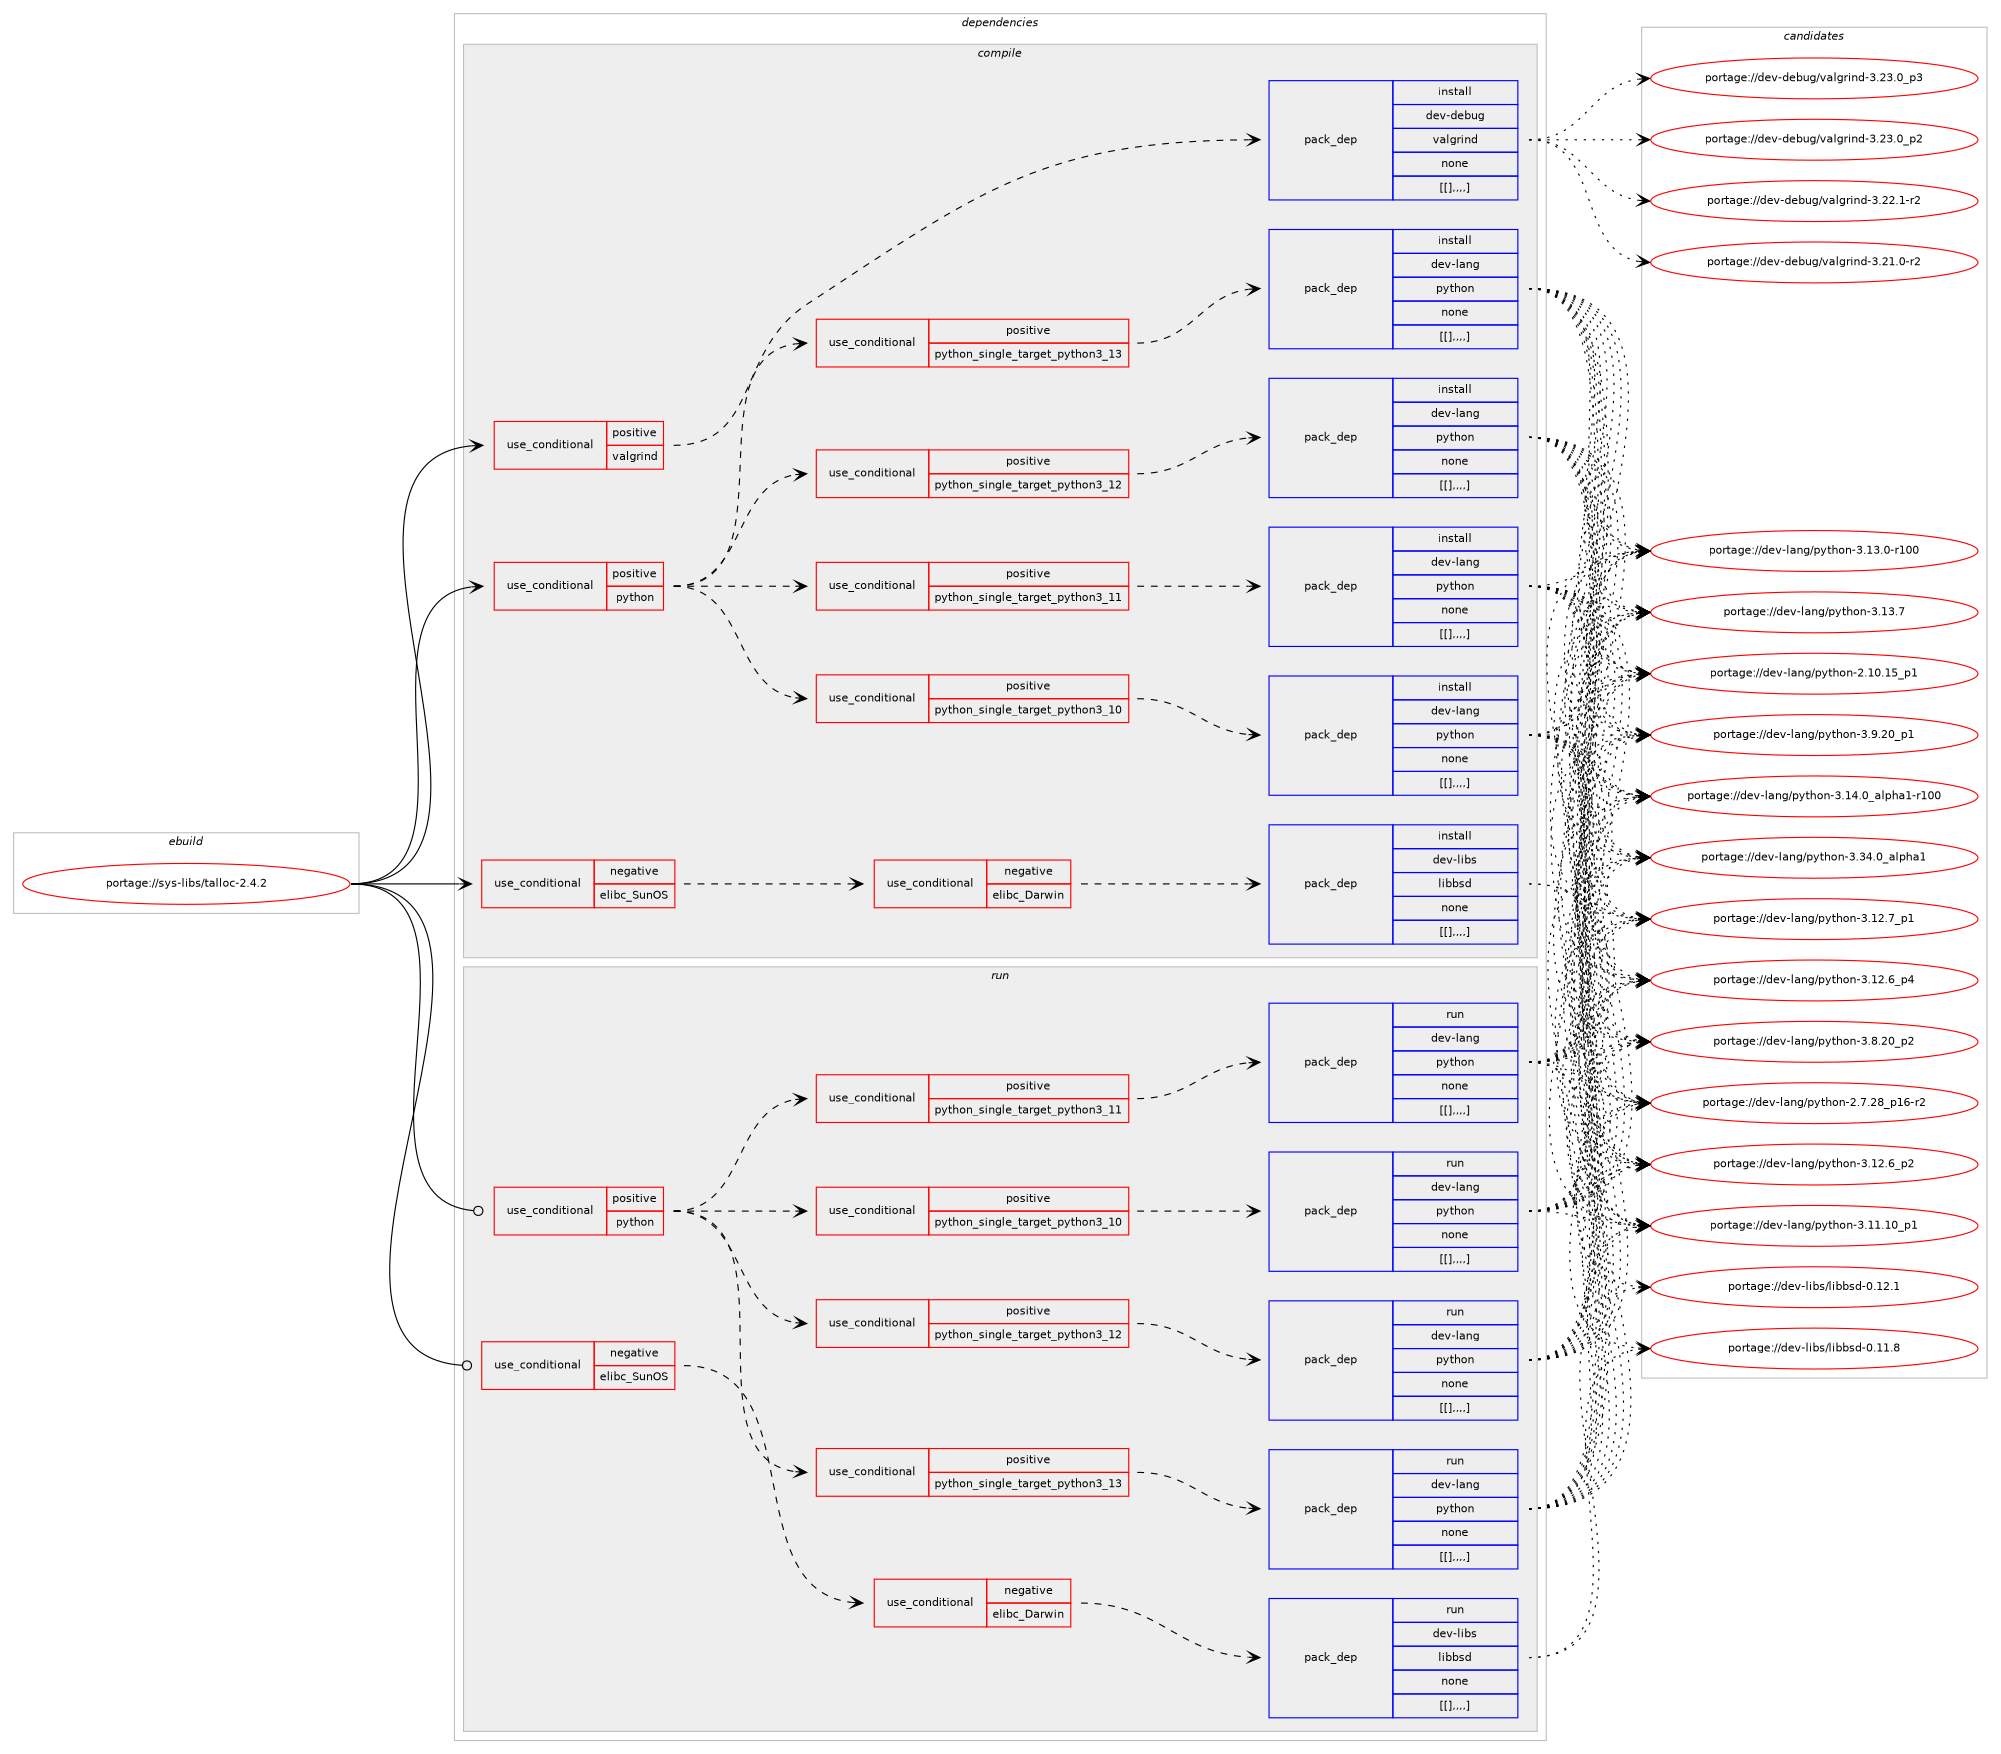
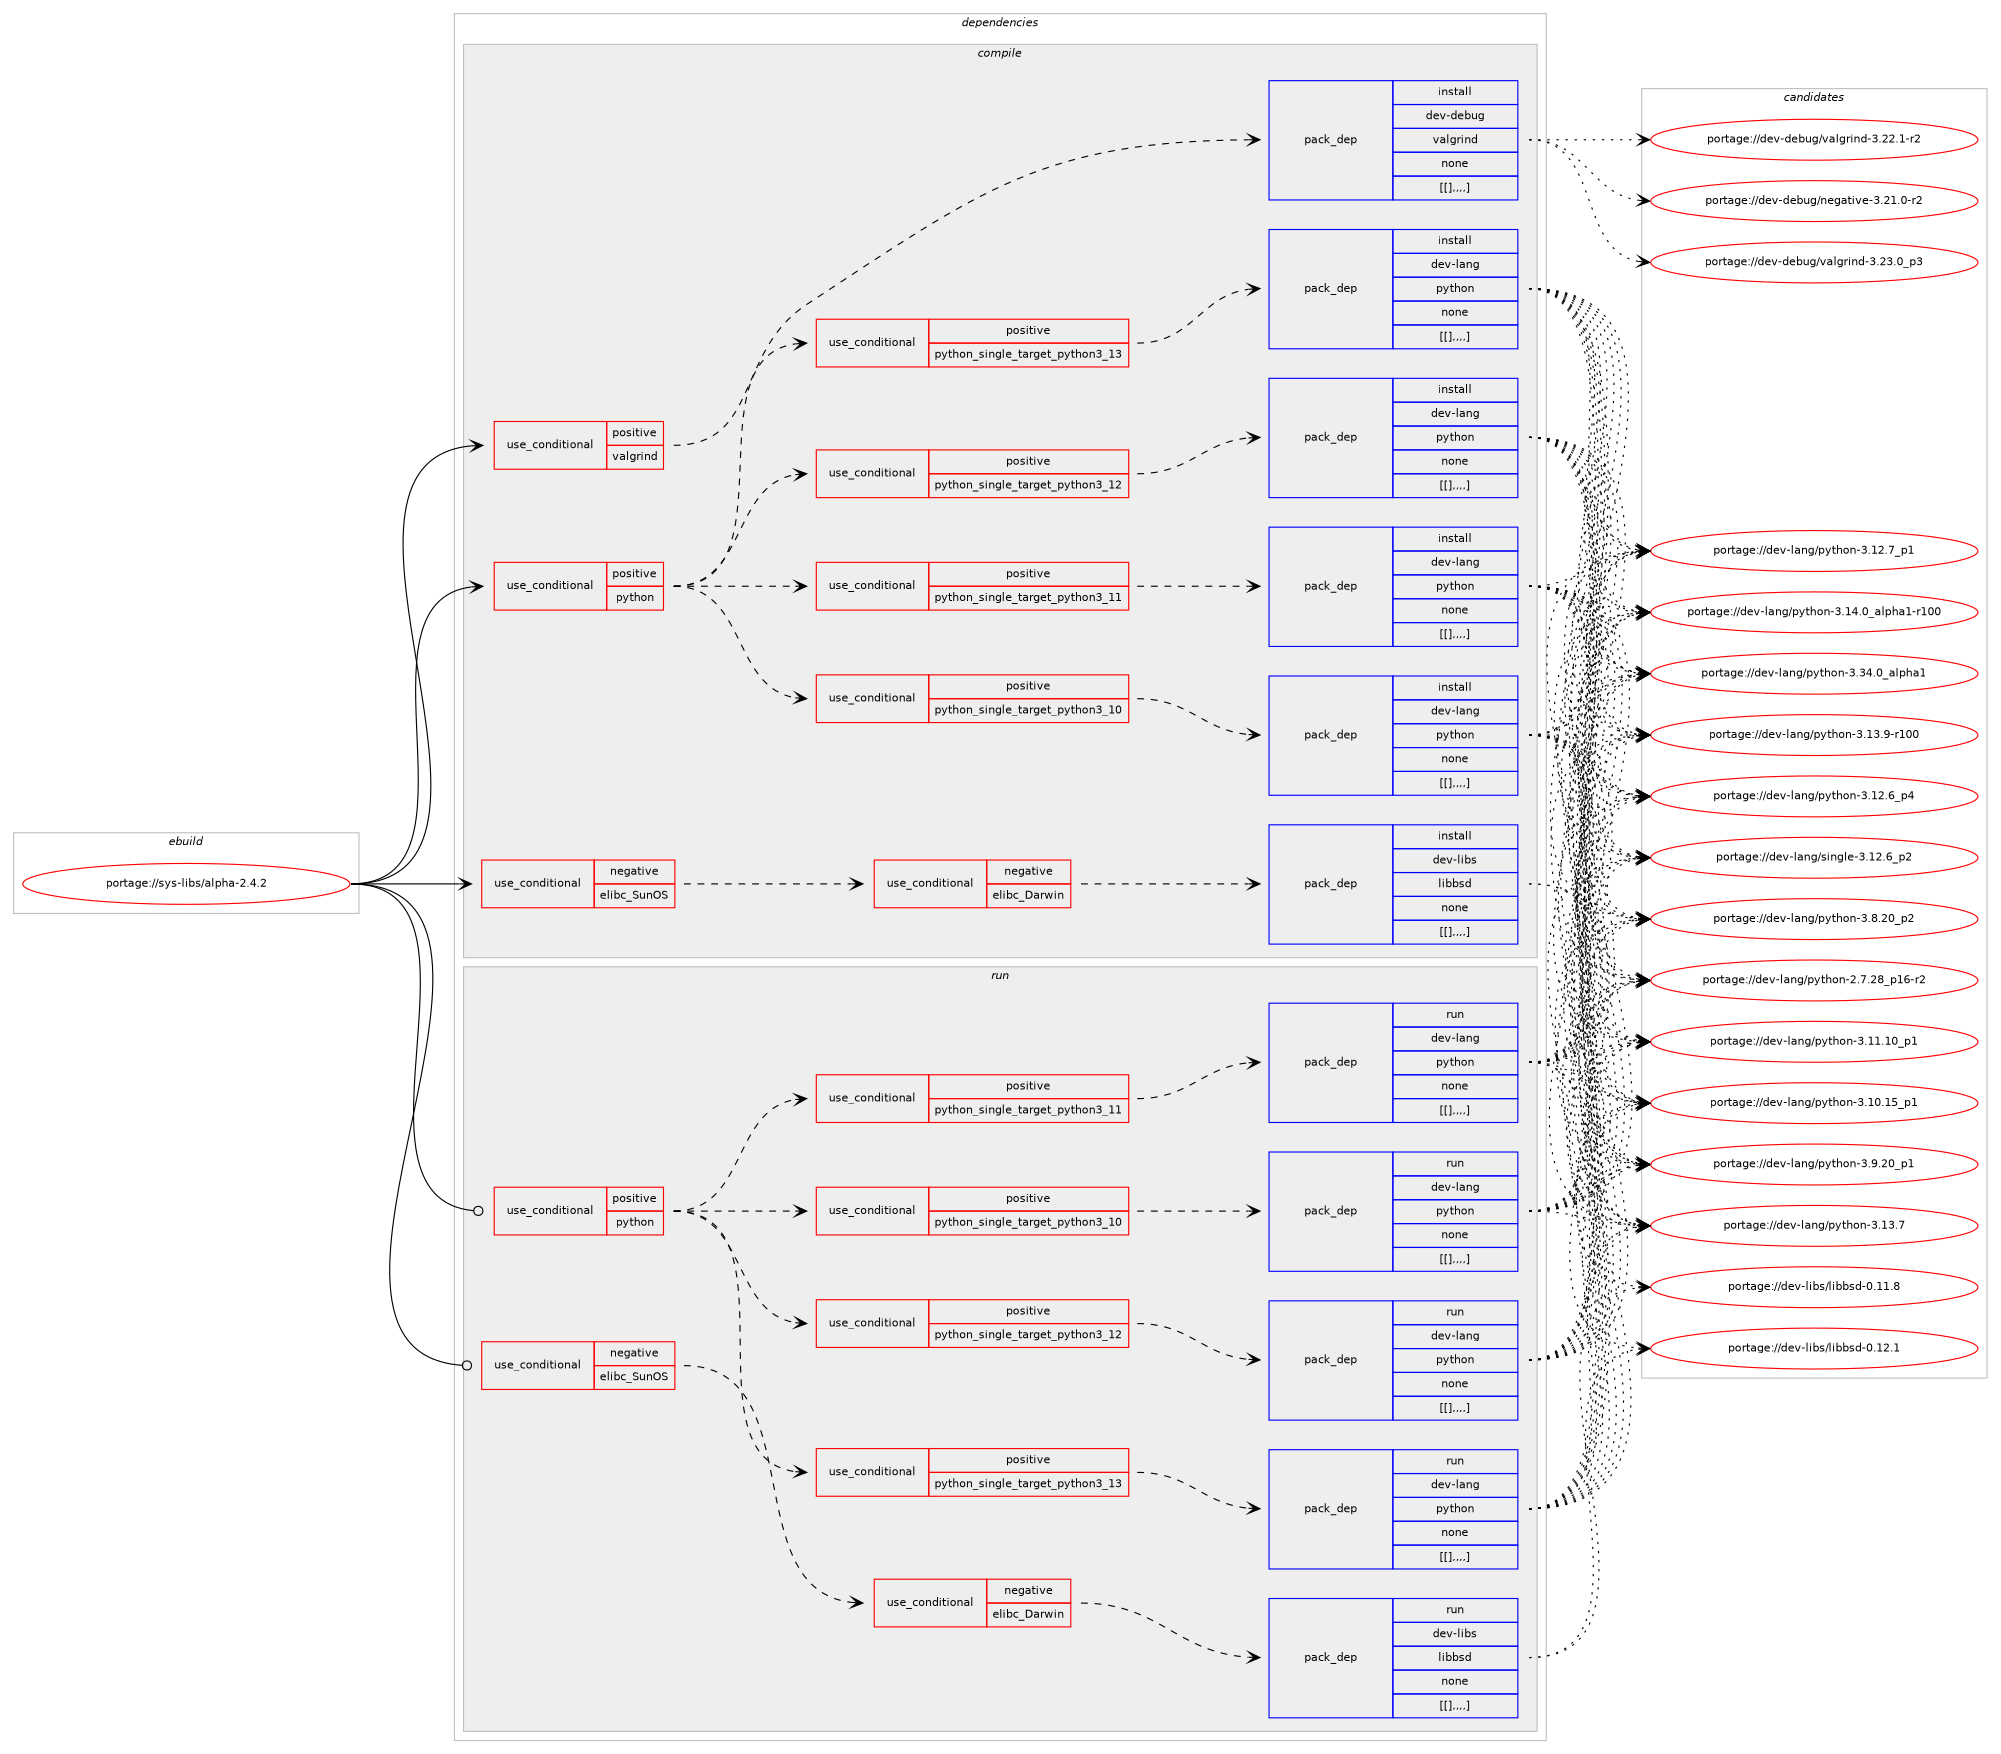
(1814, 140) -> none
(1814, 262) -> (1814, 201)
(1814, 551) -> (1814, 735)
(1814, 674) -> (1814, 1103)
(186, 884) -> (186, 884)
(1814, 1165) -> (1814, 858)
